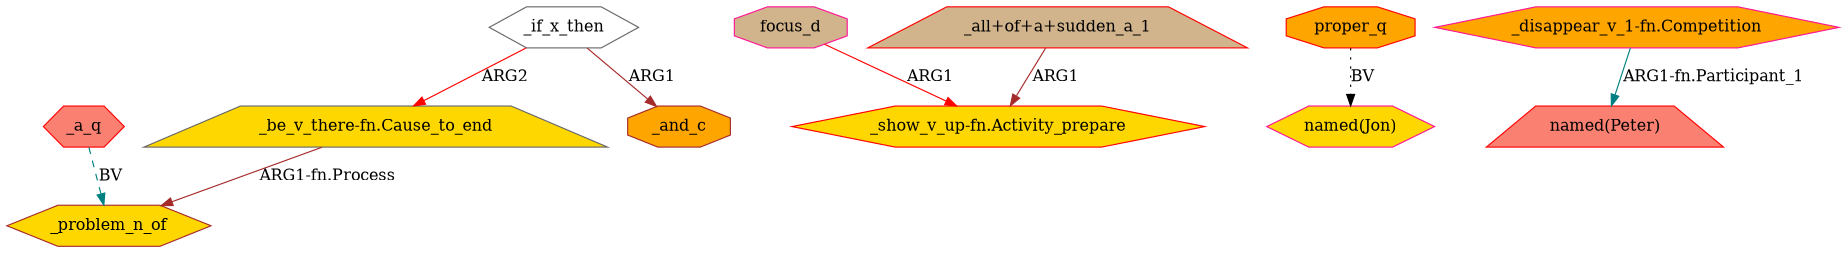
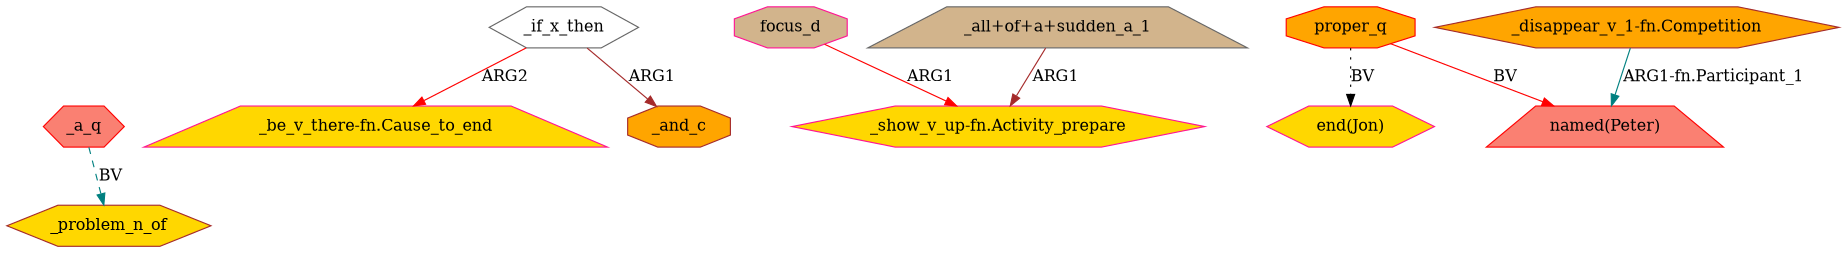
(1058, 27) -> (1058, 27)
(1637, 27) -> (1637, 27)
none -> (1467, 73)
(376, 127) -> (376, 127)
(998, 127) -> (998, 127)
(1351, 127) -> (1351, 127)
(247, 174) -> none
